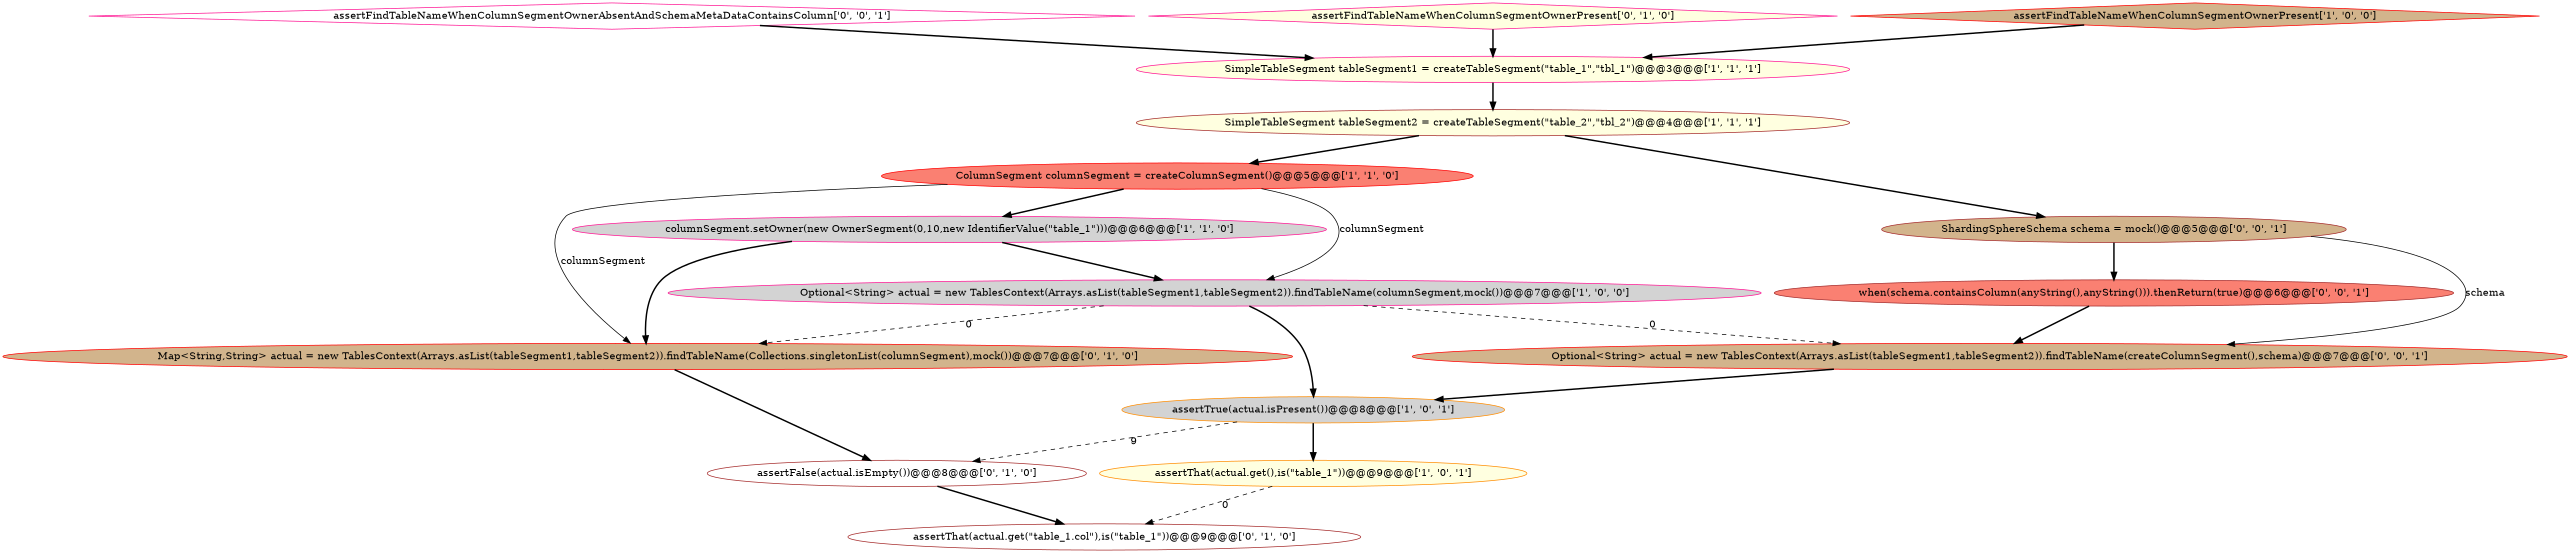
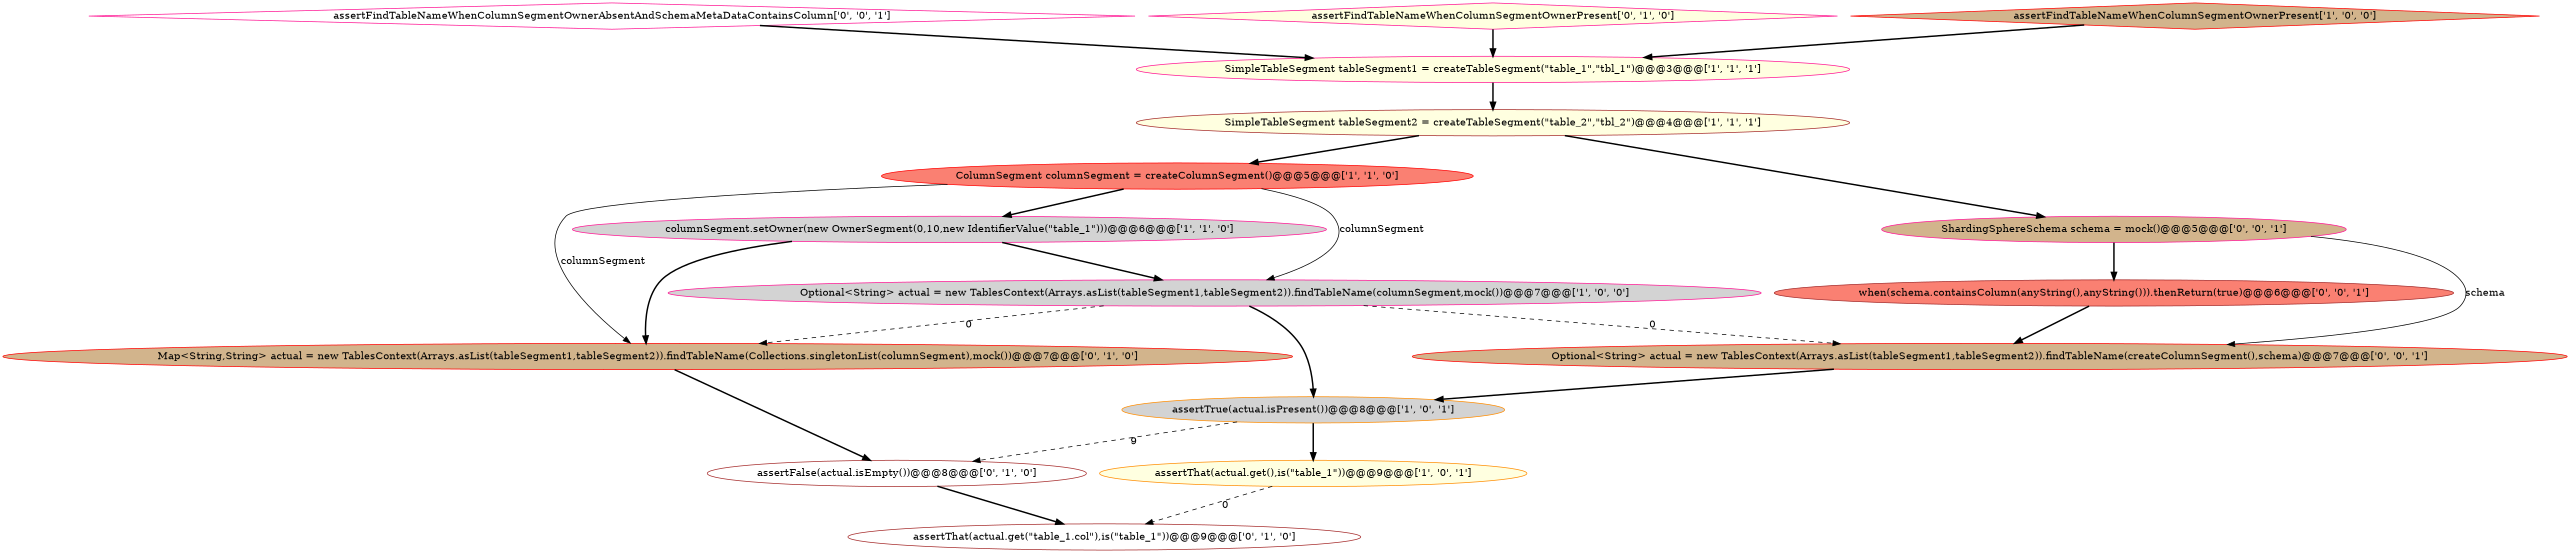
(2114, 229) -> (2114, 229)
